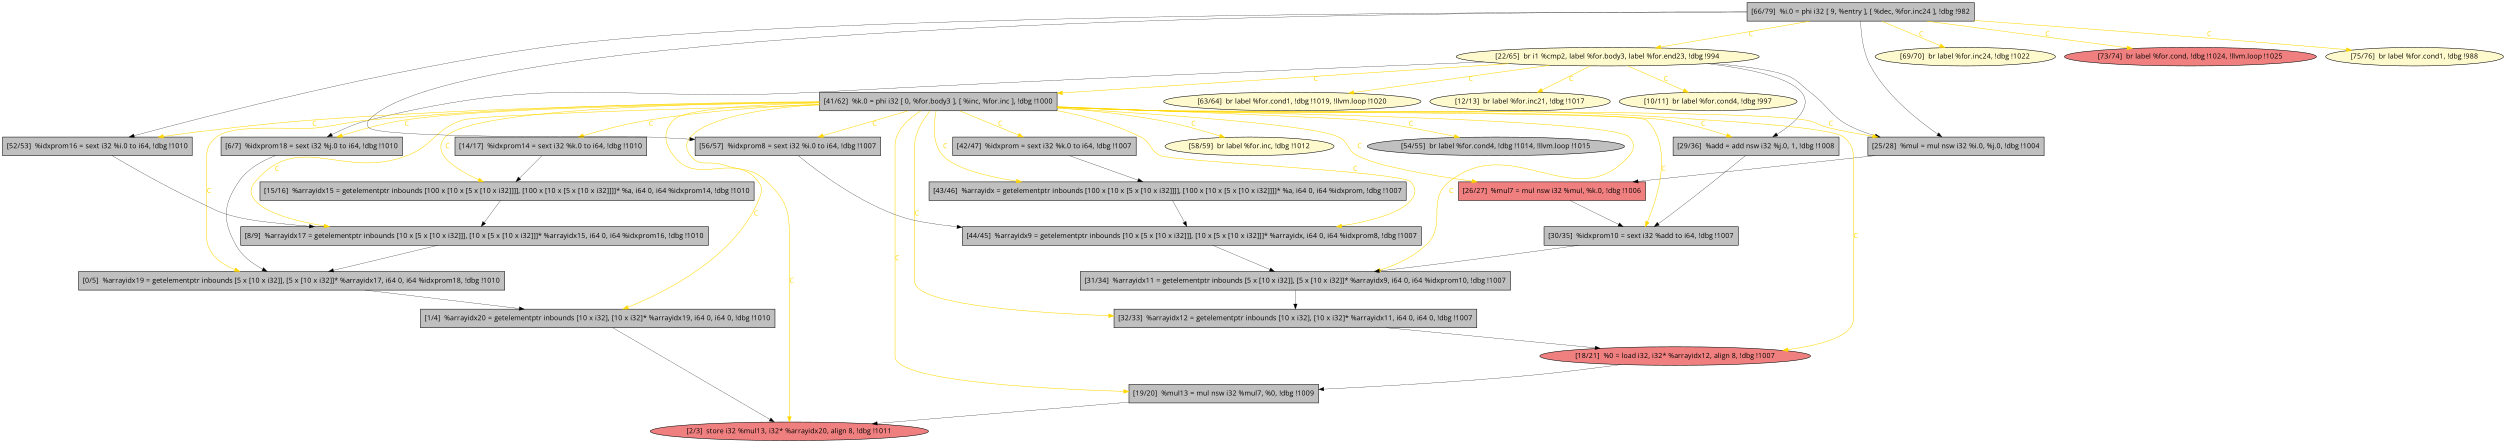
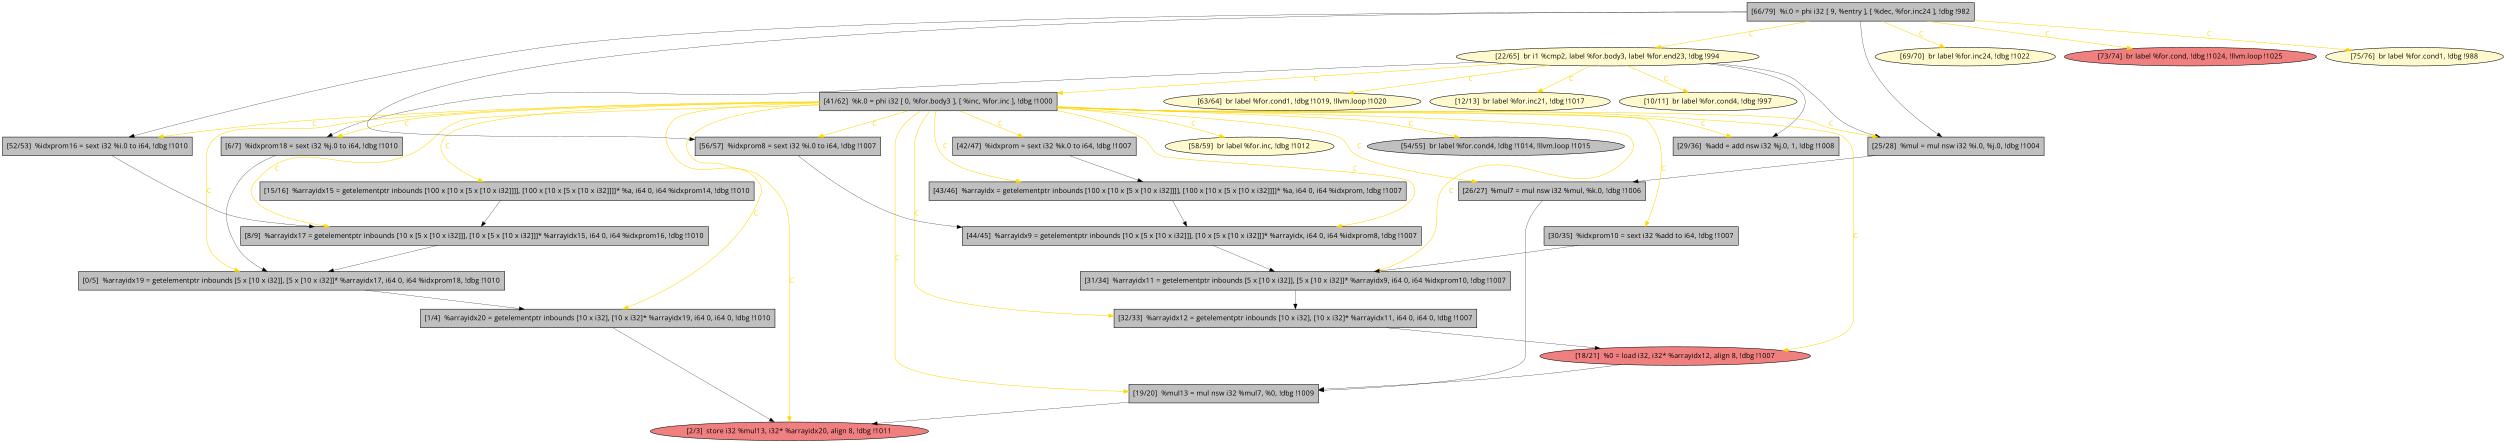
(551, 146) -> none
(1702, 190) -> none
(1552, 191) -> (1552, 191)
(1594, 212) -> (1507, 370)
